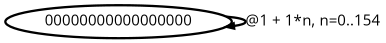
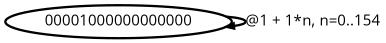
(119, 22) -> (119, 22)
